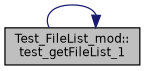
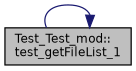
(72, 46) -> (68, 46)
